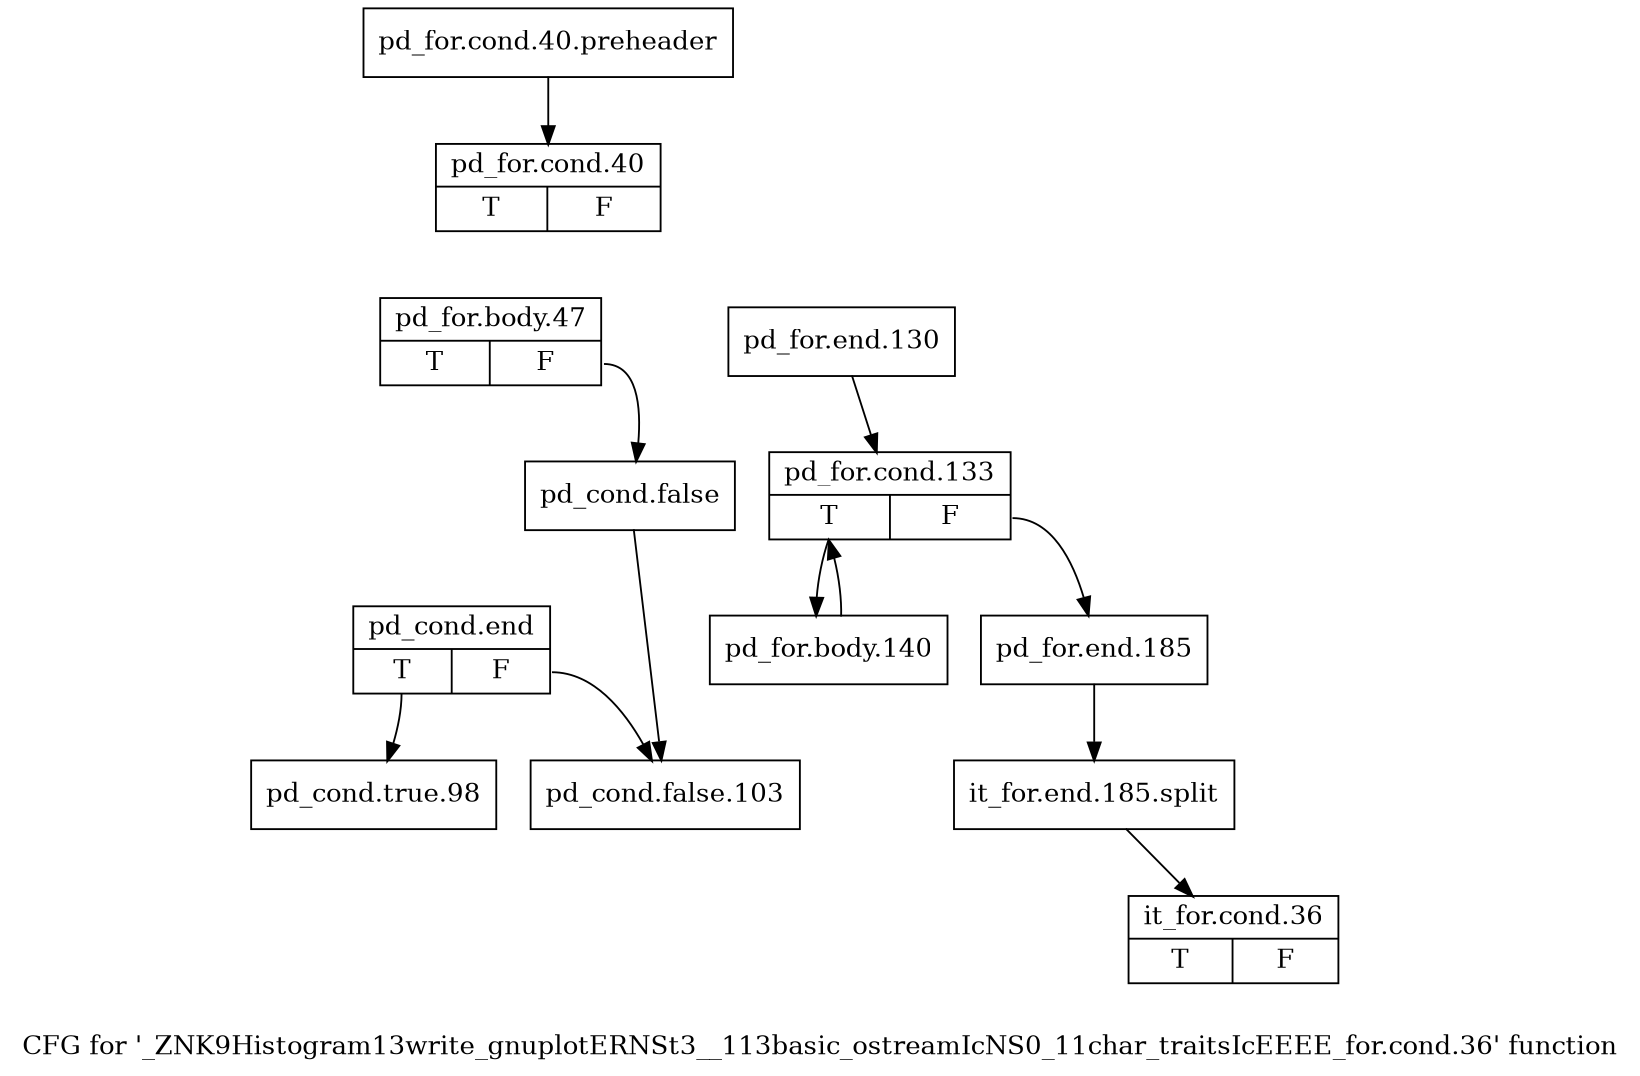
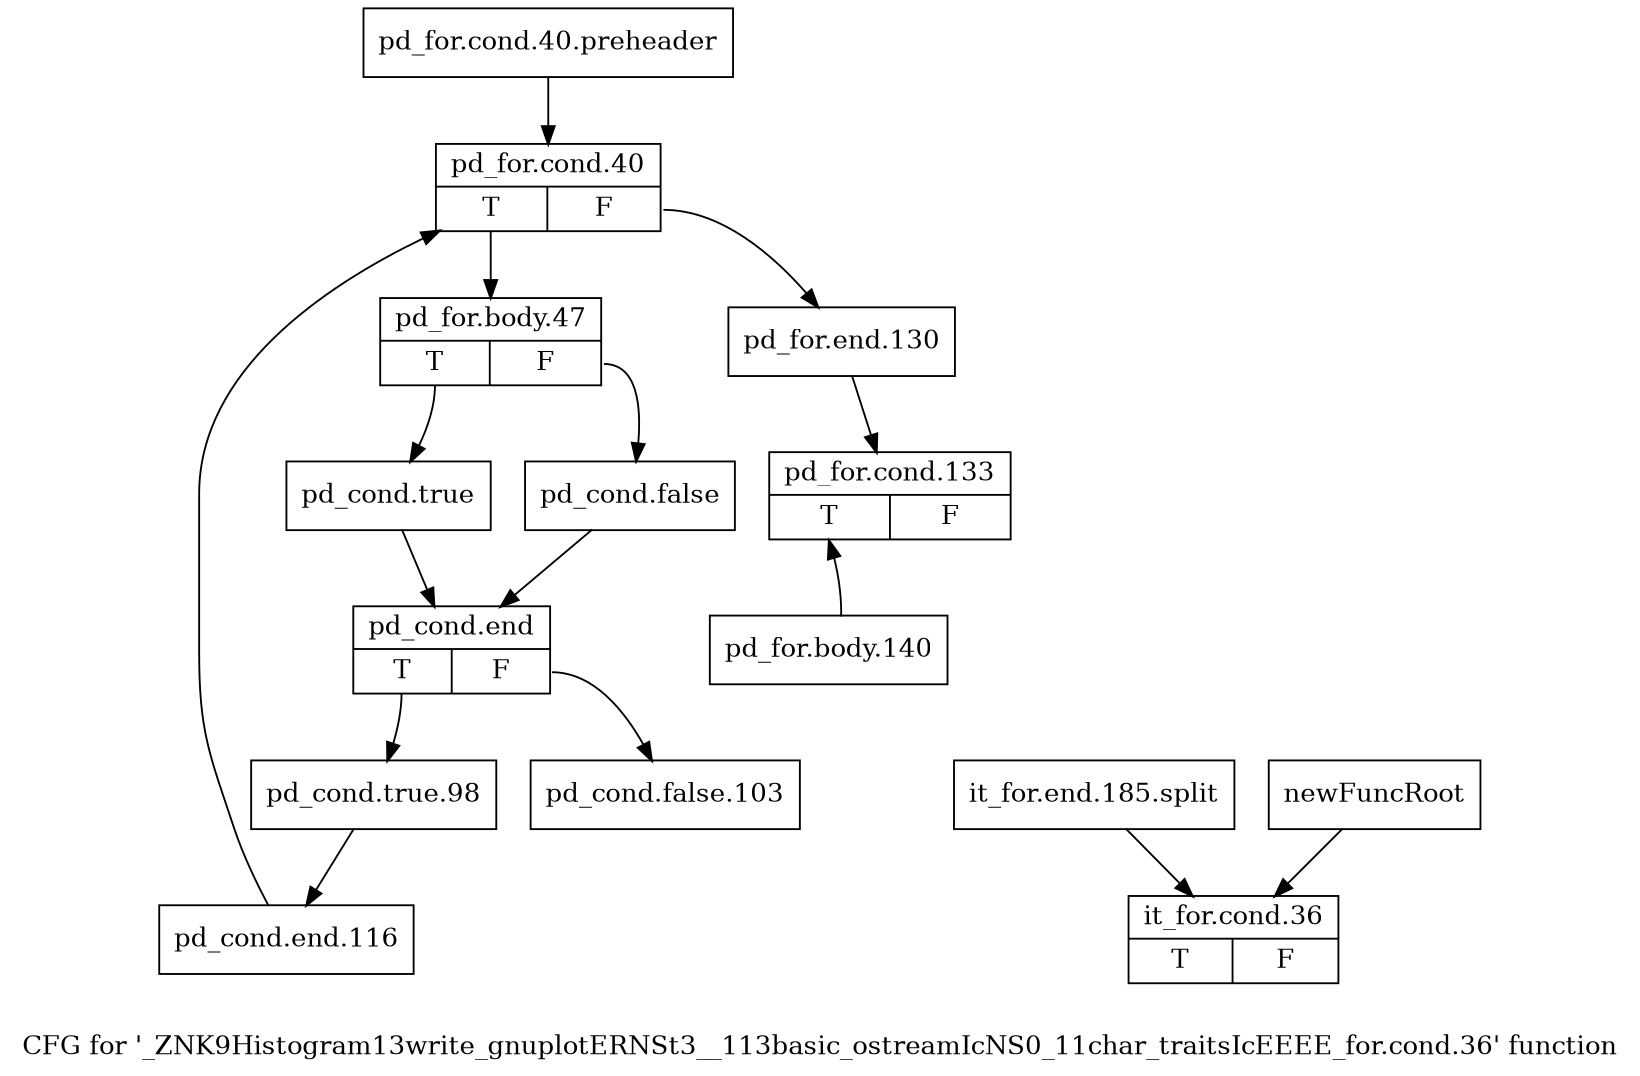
none -> (743, 237)
none -> (491, 255)
none -> (389, 496)
(821, 568) -> none
(646, 635) -> (554, 562)
(1094, 650) -> none
none -> (1375, 795)
none -> (286, 940)
